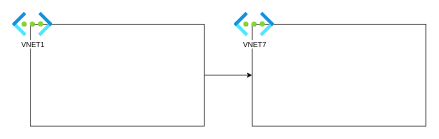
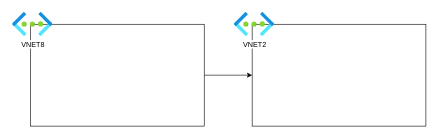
(33, 45) -> (33, 45)
(255, 45) -> (255, 45)
